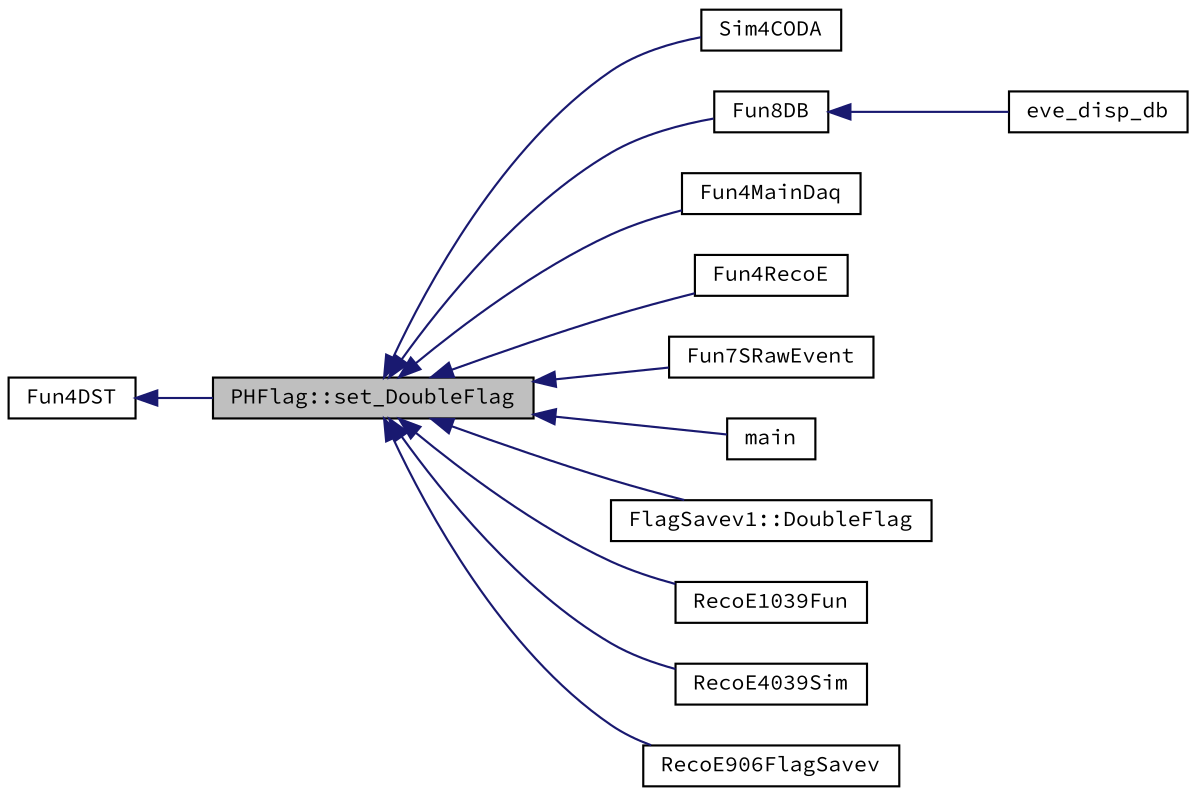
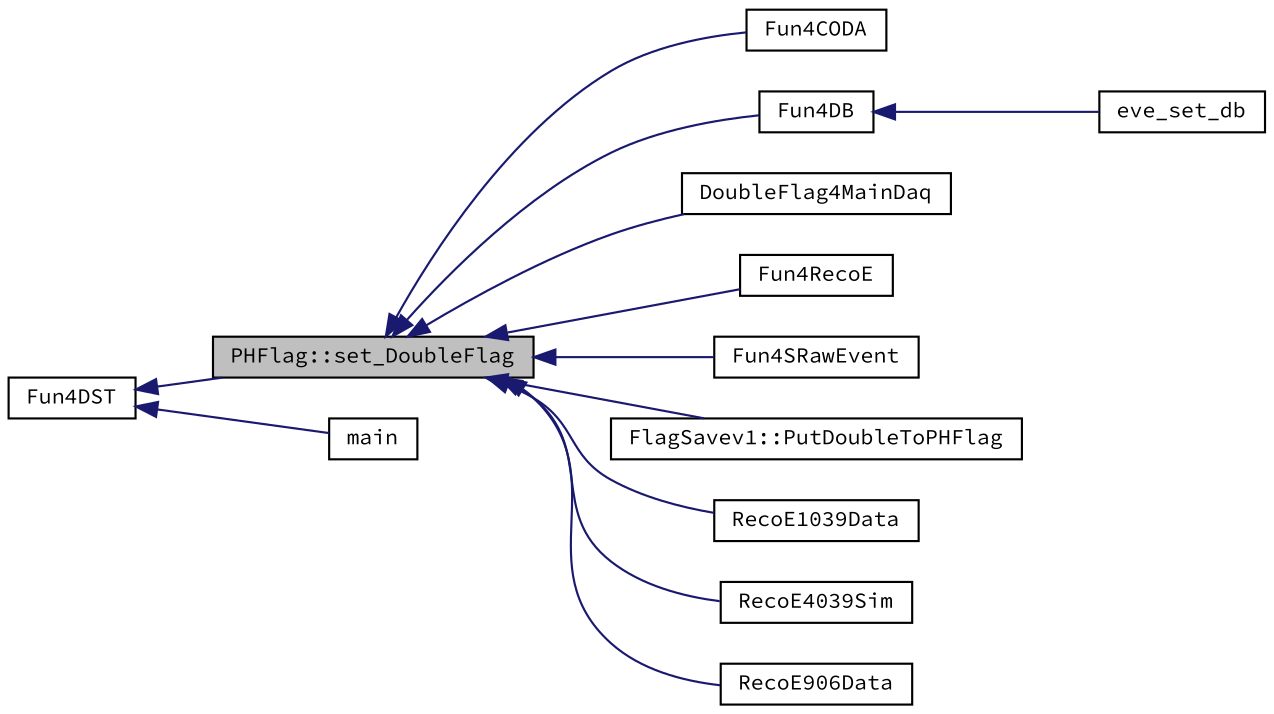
(771, 30) -> (816, 30)
(771, 112) -> (816, 112)
(1098, 112) -> (1182, 112)
(771, 194) -> (816, 194)
(771, 357) -> (816, 357)
(641, 426) -> (243, 421)
(771, 521) -> (816, 439)
(771, 602) -> (816, 521)
(771, 766) -> (816, 684)
